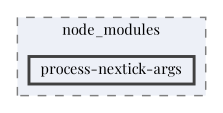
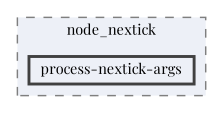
(112, 31) -> (112, 31)
